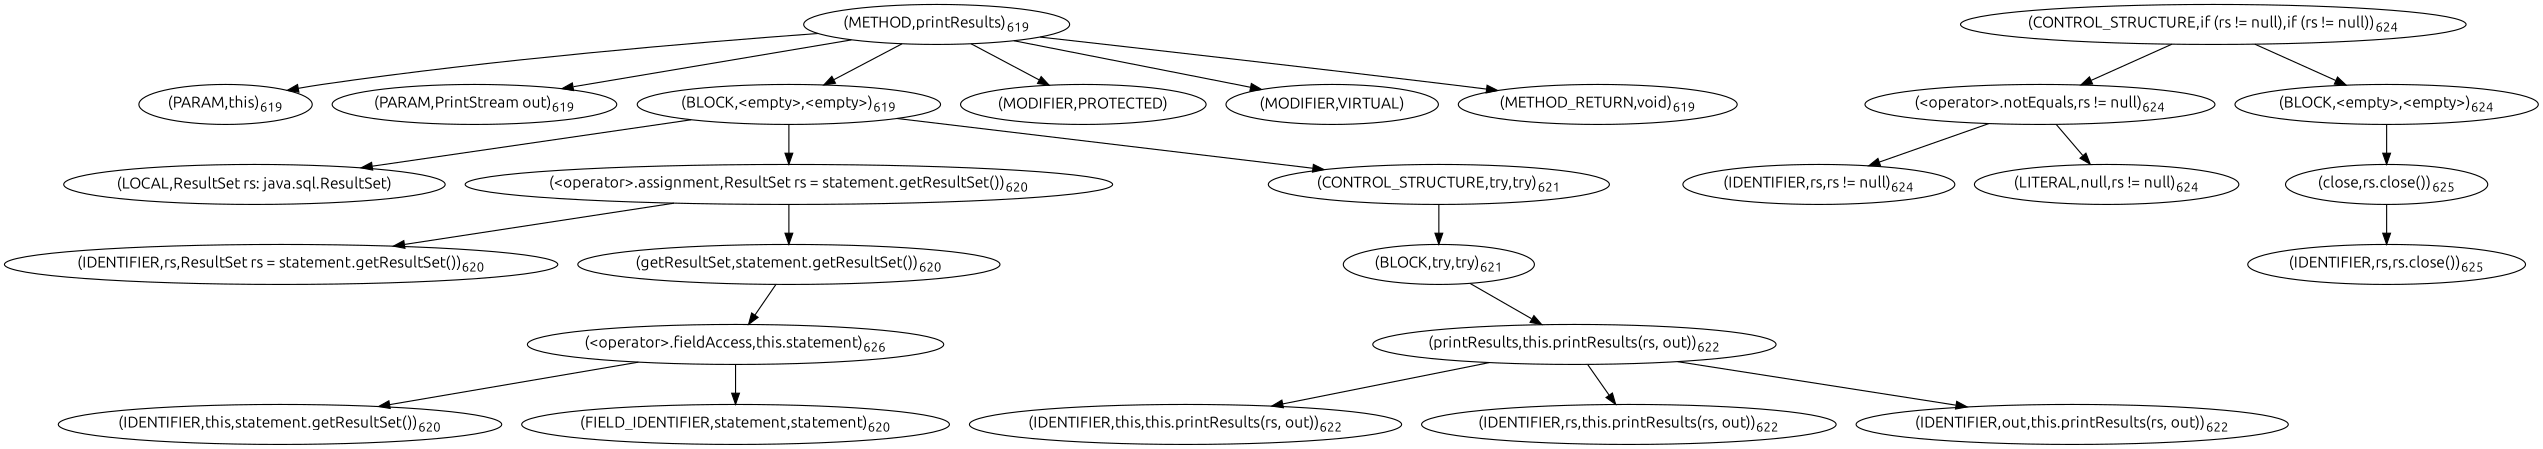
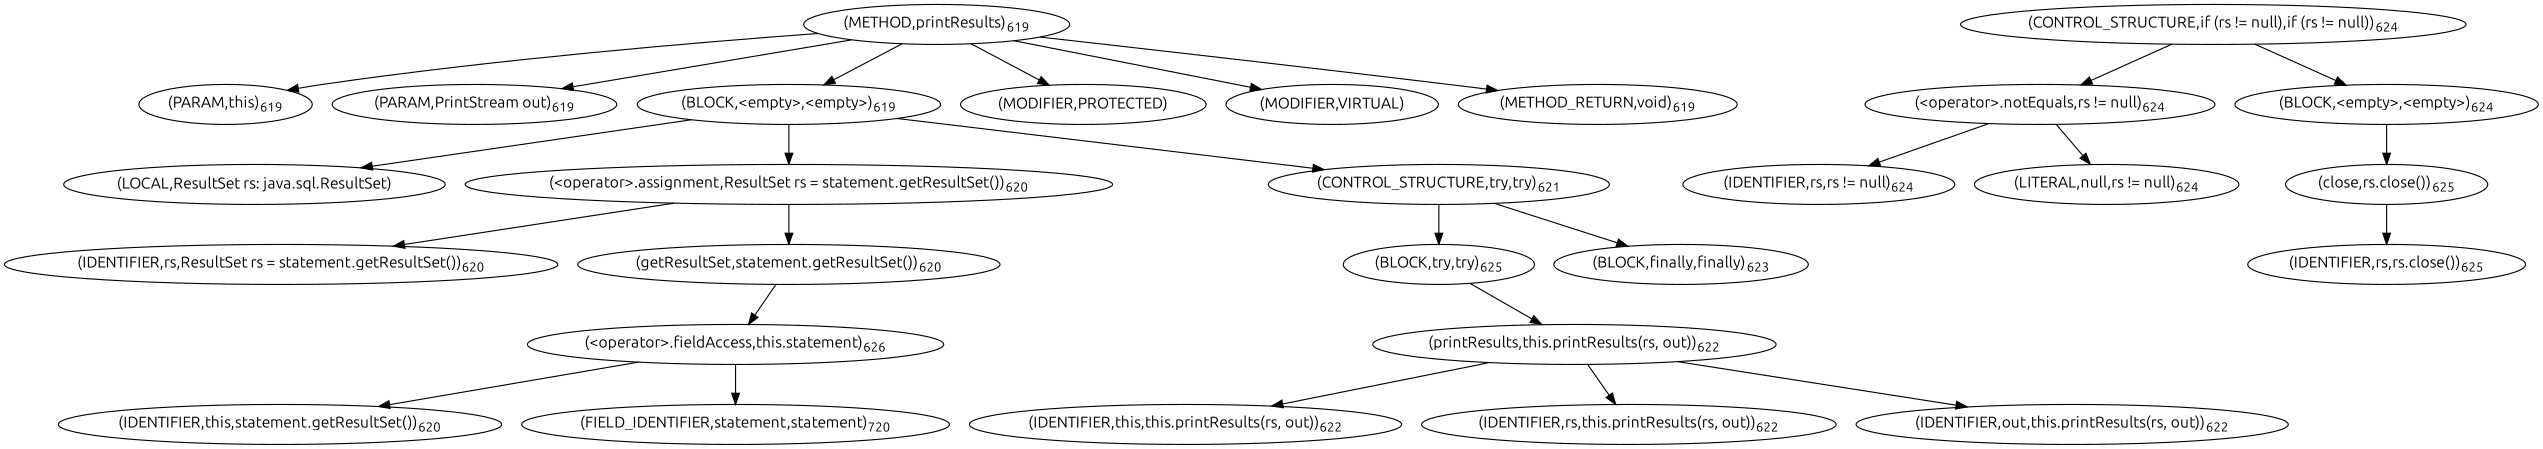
(1492, 263) -> (1492, 263)
none -> (1681, 264)
(879, 423) -> (879, 423)
